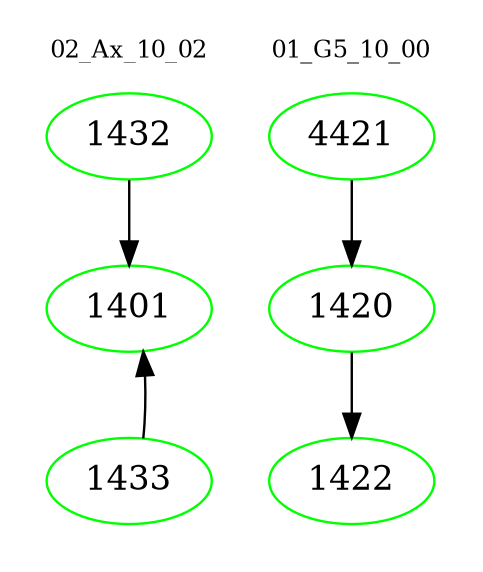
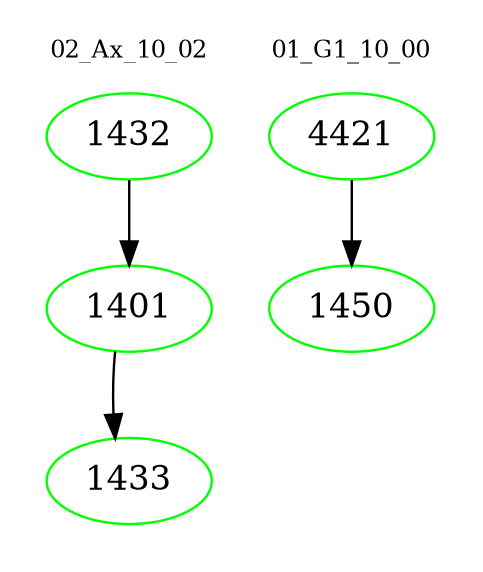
(352, 51) -> (352, 51)
(352, 309) -> (352, 309)
(145, 407) -> (113, 383)
(352, 481) -> none
